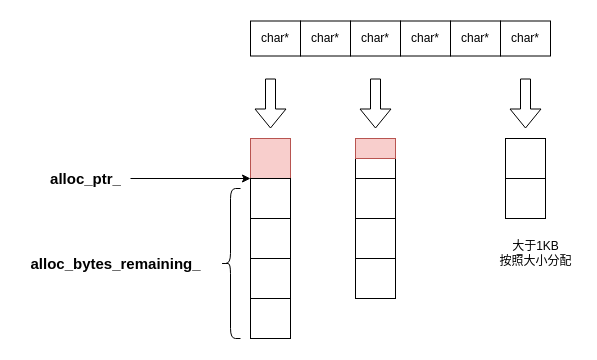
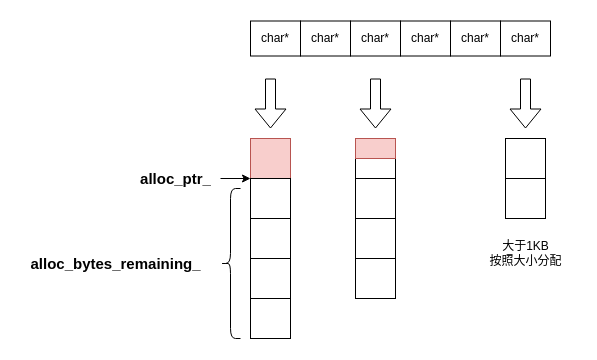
(86, 179) -> (176, 179)
(536, 254) -> (526, 254)
